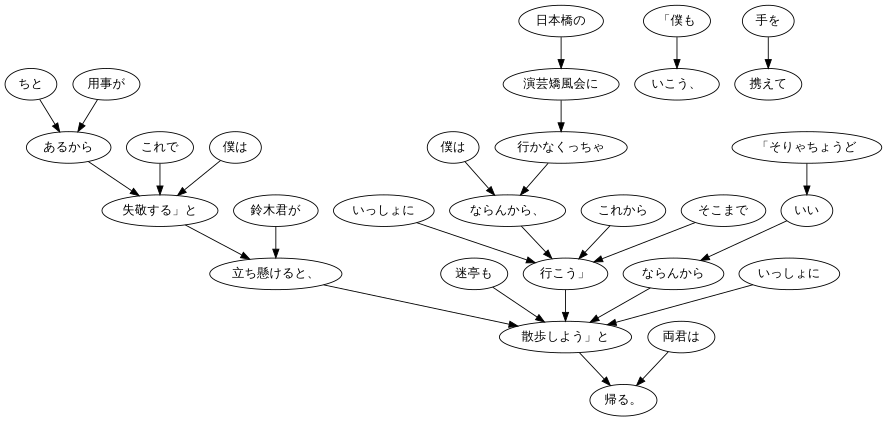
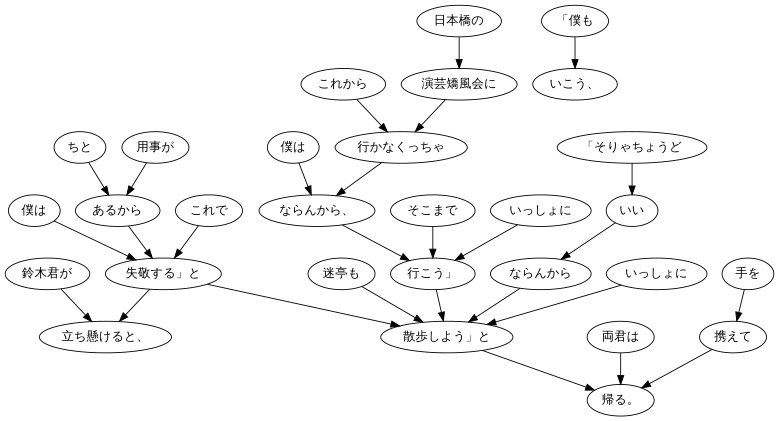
(597, 239) -> (369, 112)
(416, 305) -> (299, 304)
none -> (681, 367)
